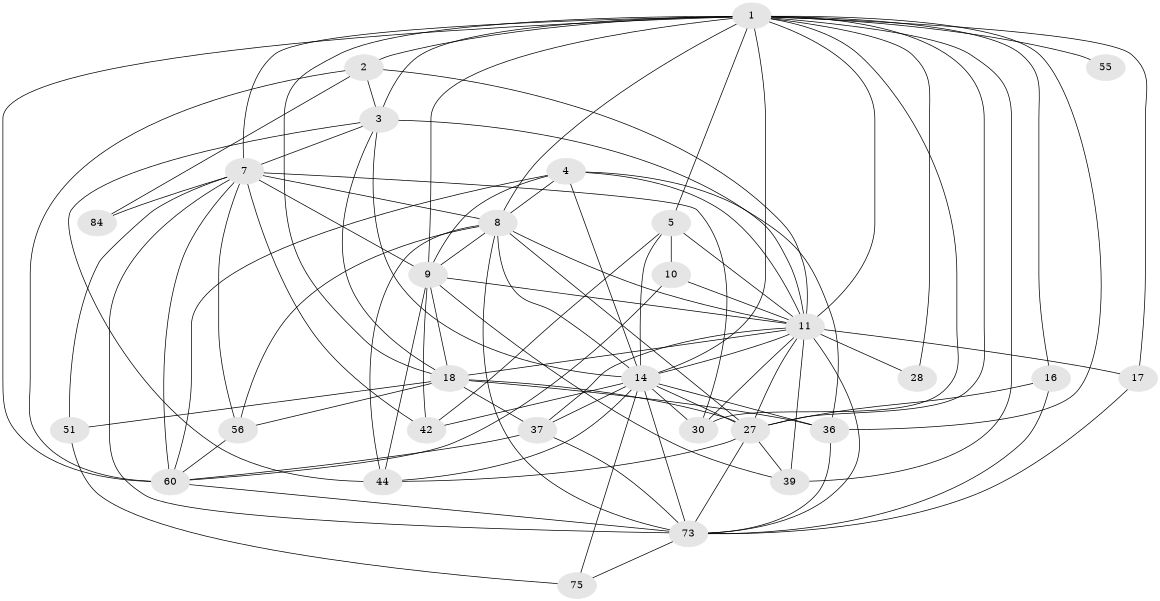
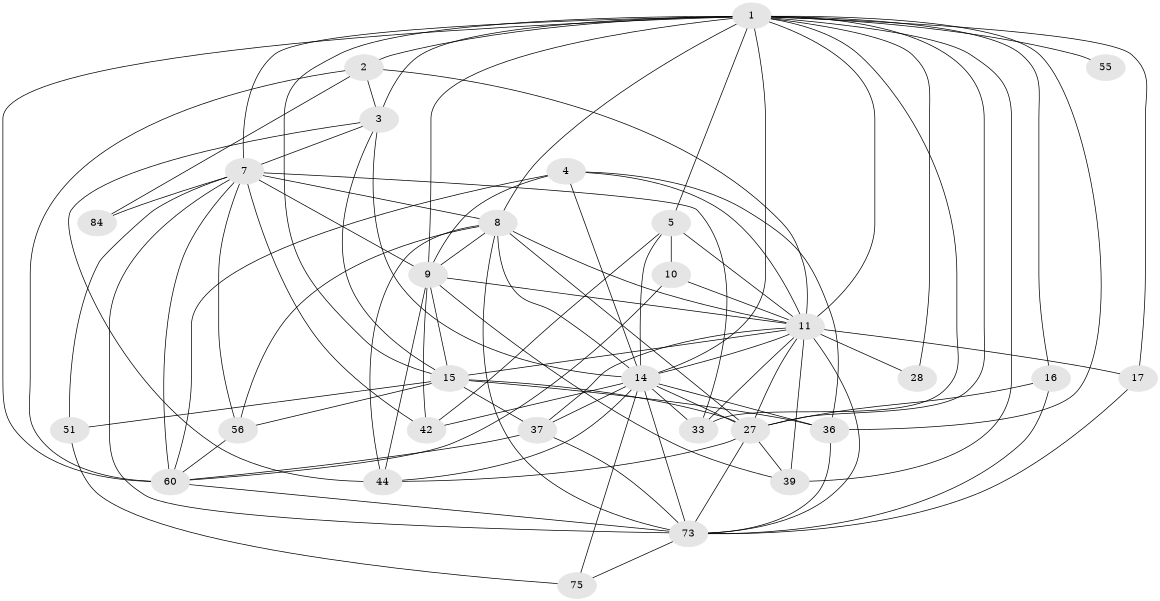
(637, 159) -> none
(532, 197) -> none
(450, 378) -> (450, 378)
(699, 430) -> (699, 430)
